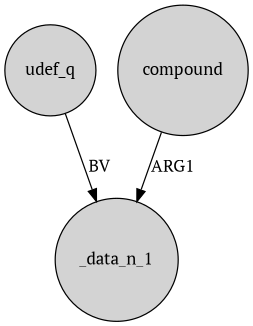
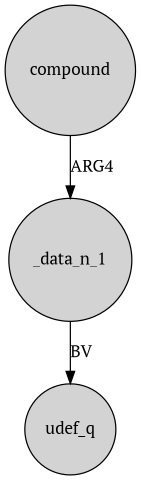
(79, 152) -> (70, 346)
(173, 167) -> (92, 167)
